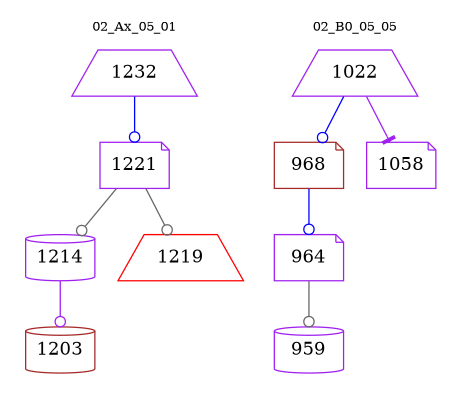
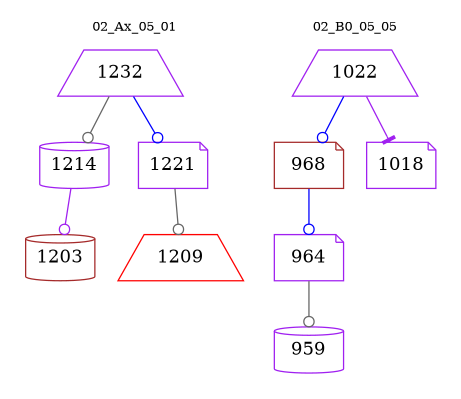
(401, 165) -> (401, 165)
(101, 208) -> (100, 115)
(181, 258) -> (181, 258)
